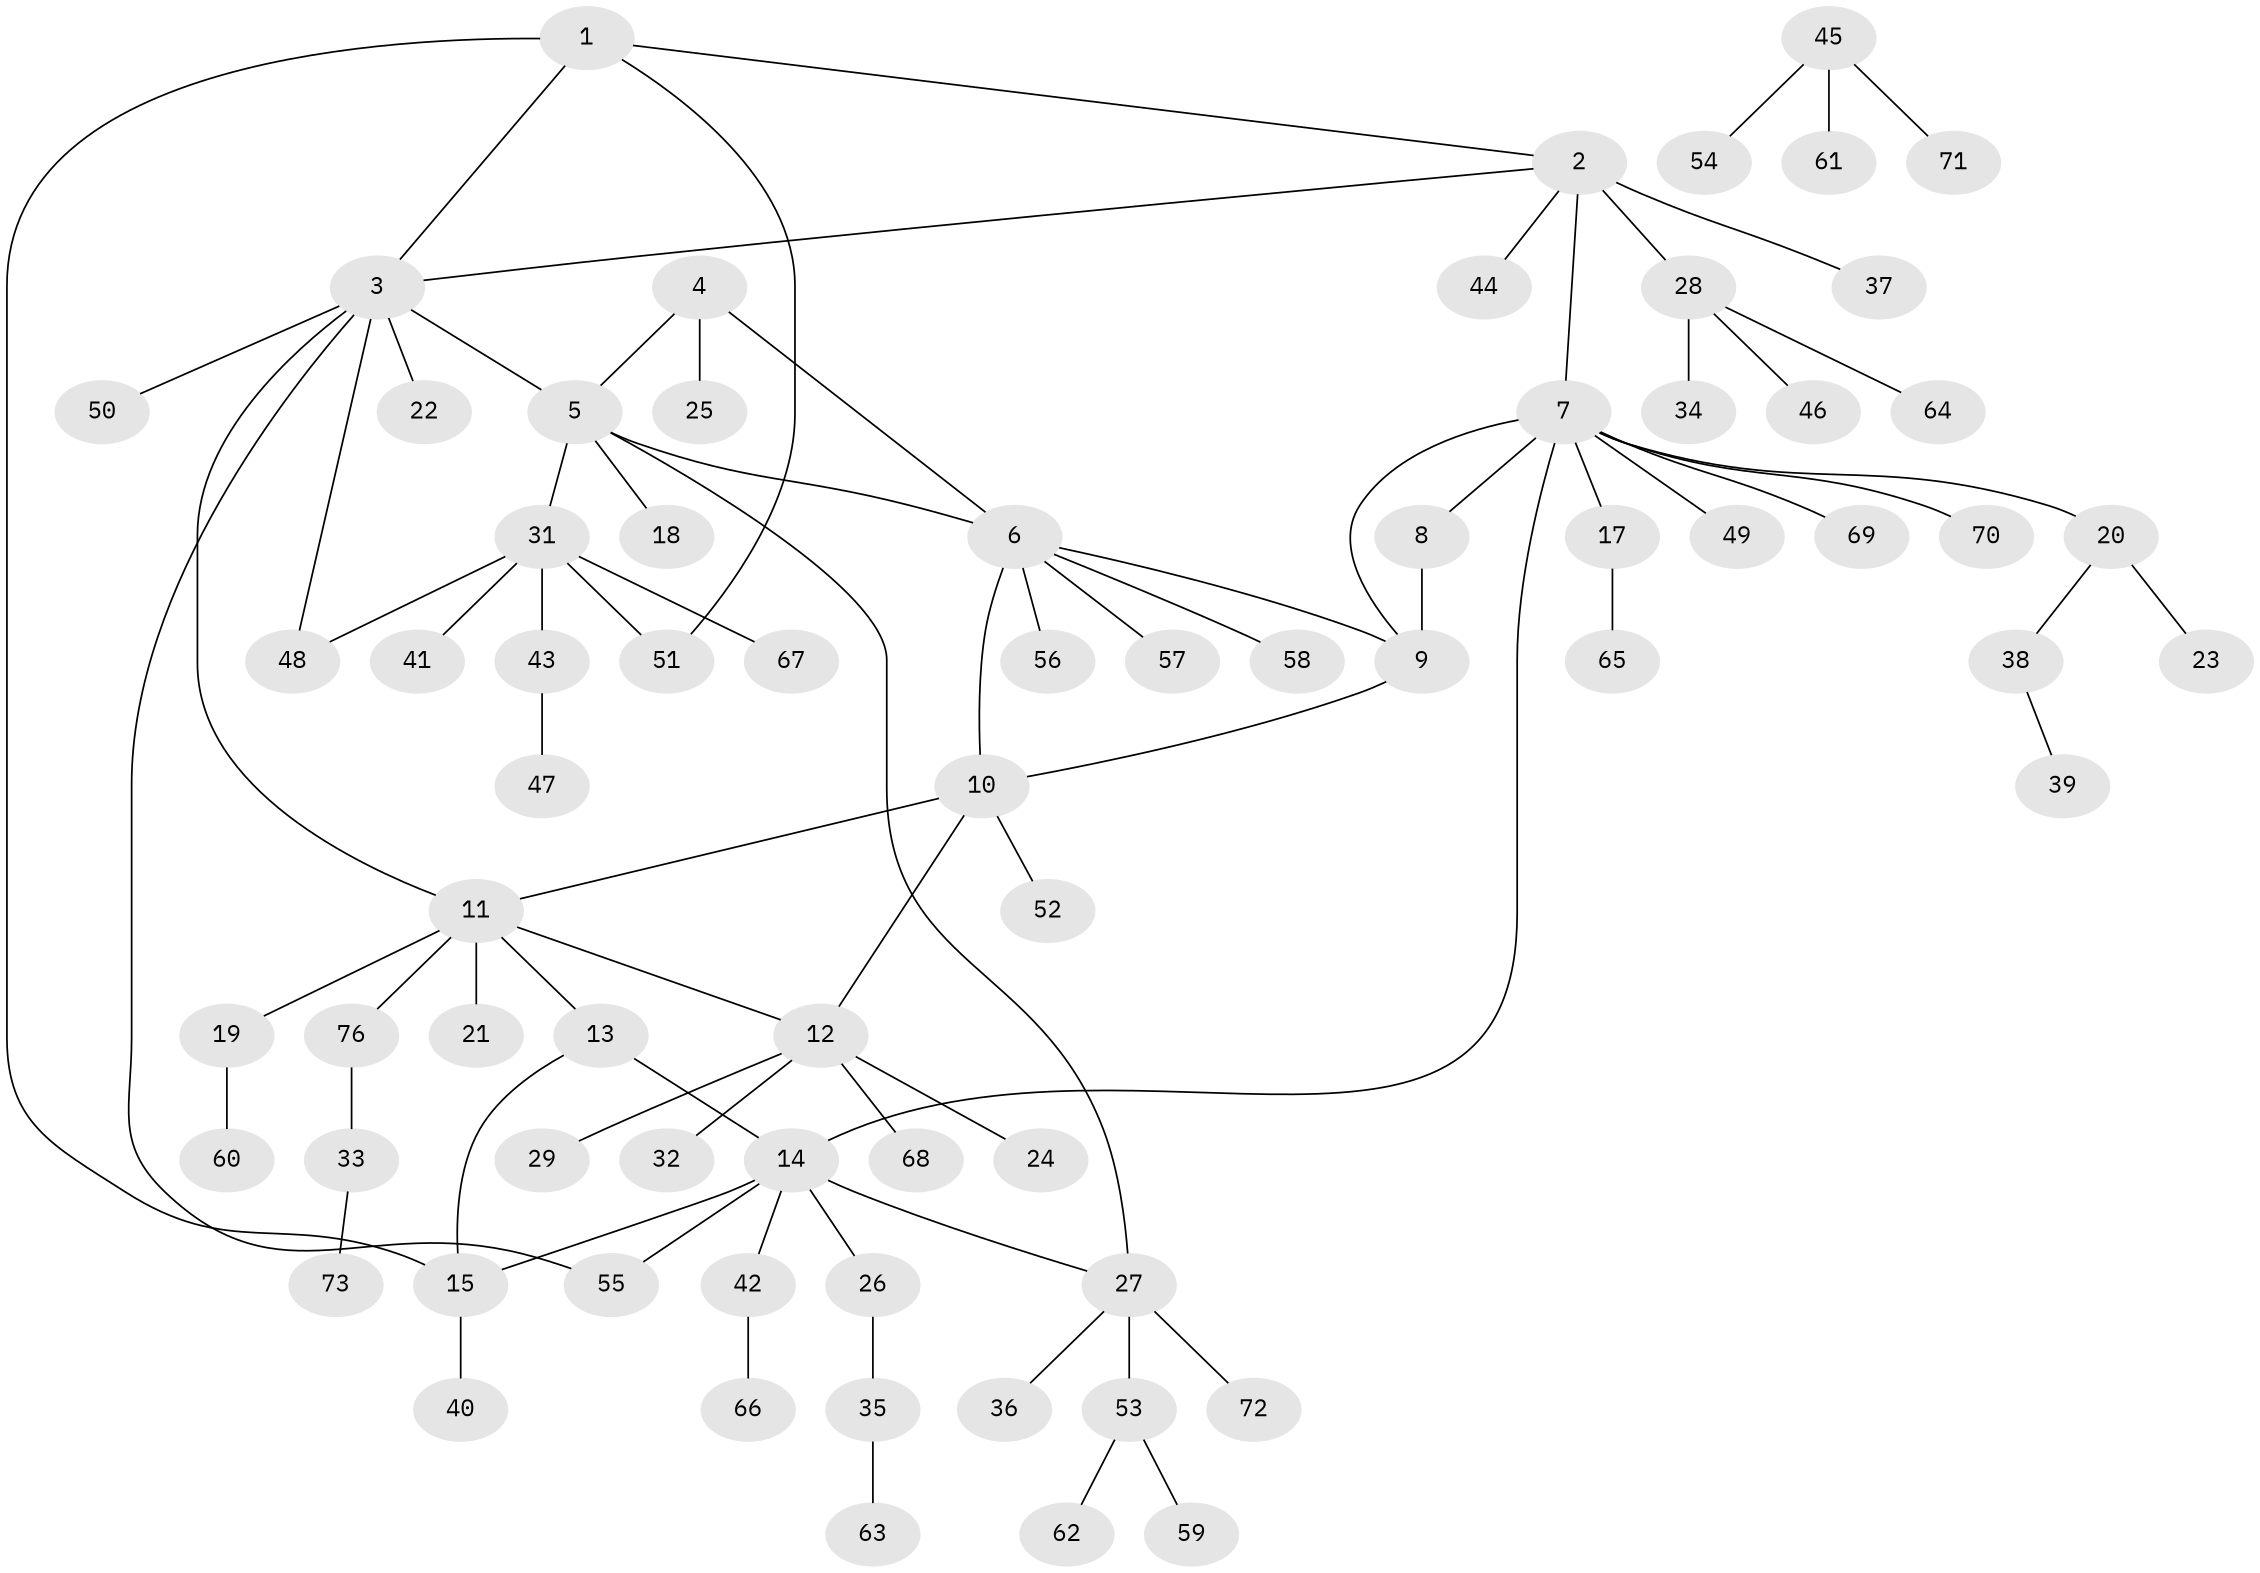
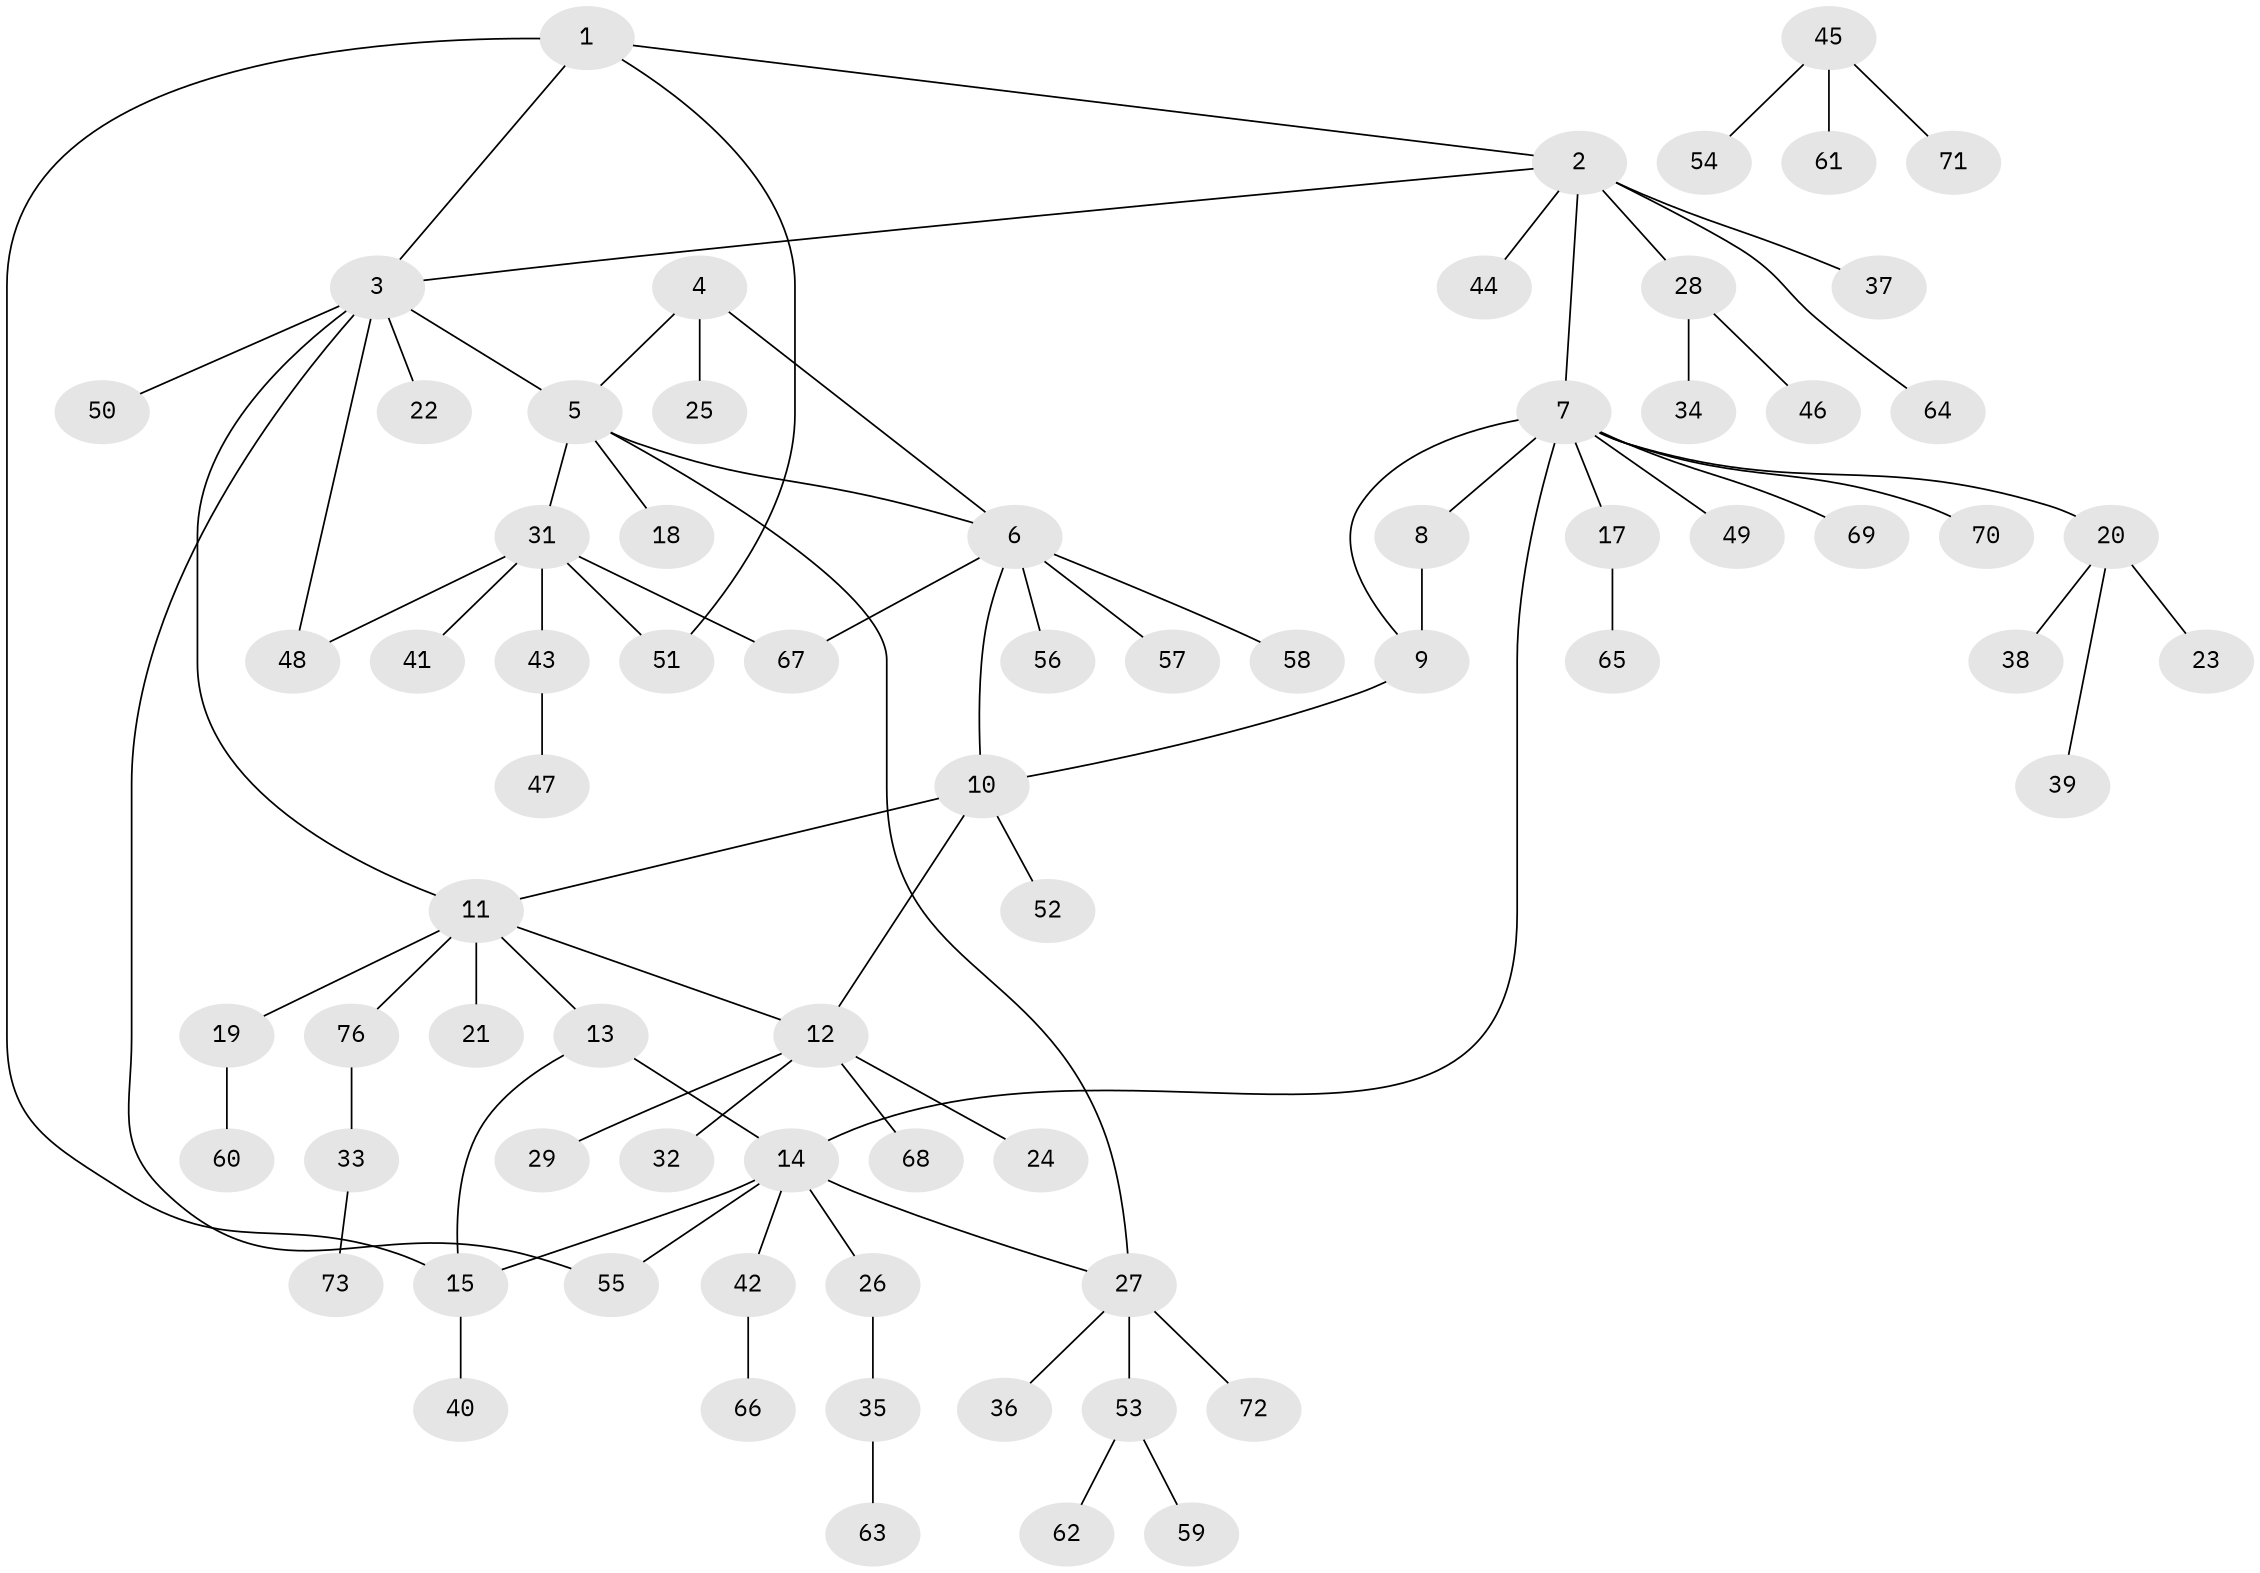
(1813, 350) -> (1771, 272)
(1224, 588) -> (903, 599)
(2039, 724) -> (2087, 662)
